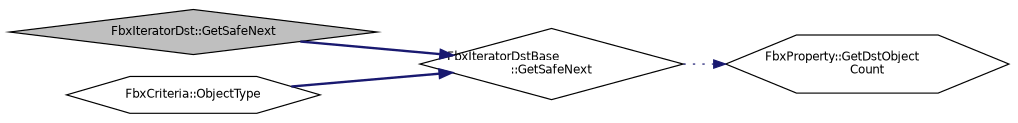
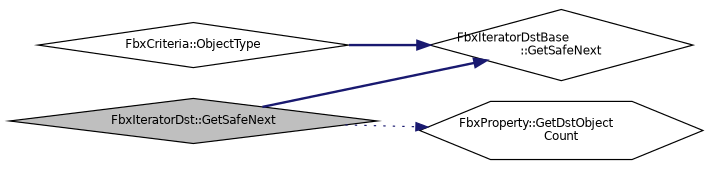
(699, 64) -> (381, 126)
(193, 95) -> (193, 45)
